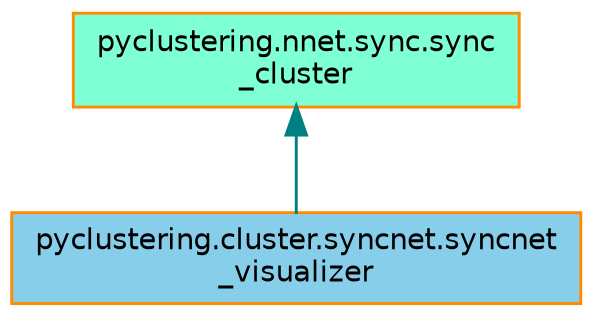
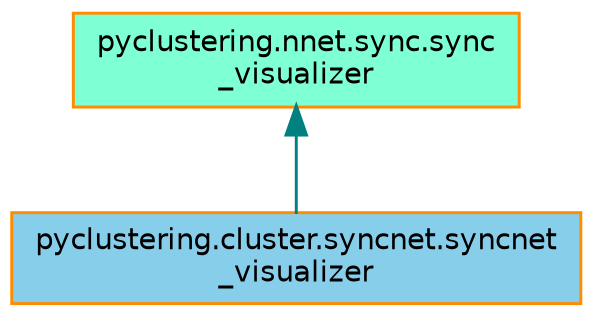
(296, 60) -> (296, 60)
